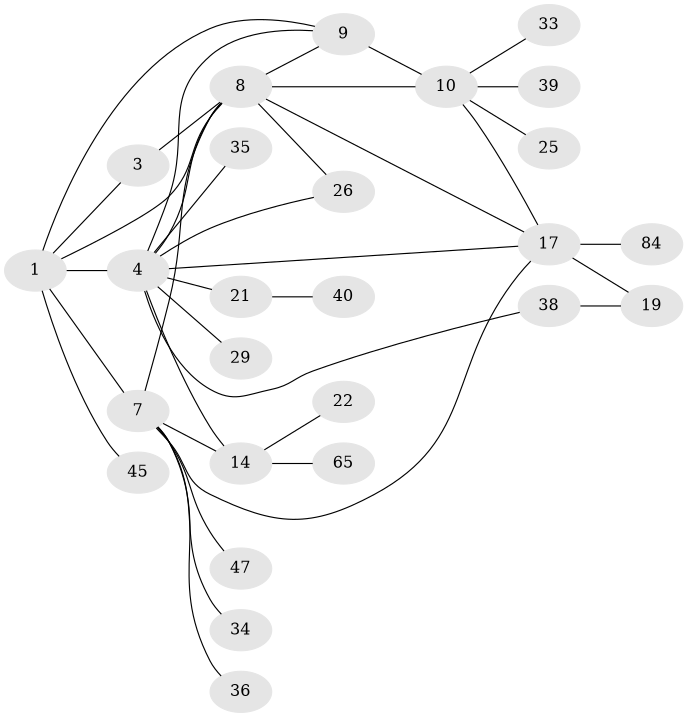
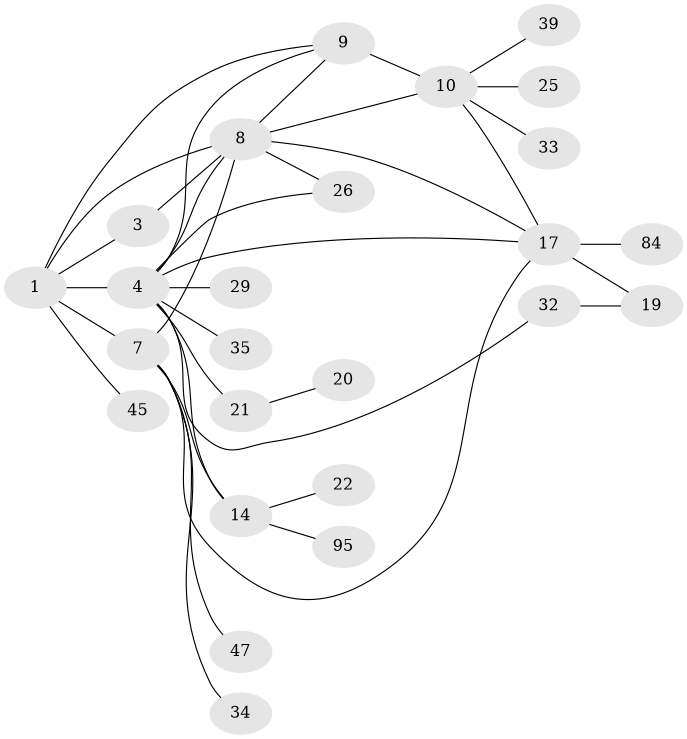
(344, 297) -> (344, 380)
(549, 306) -> (549, 306)
(344, 464) -> (344, 547)
(241, 692) -> none
